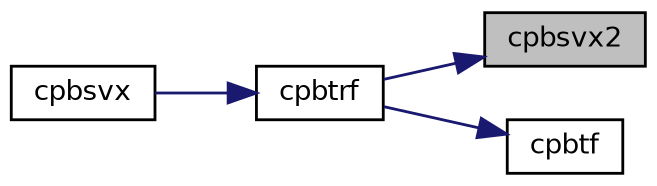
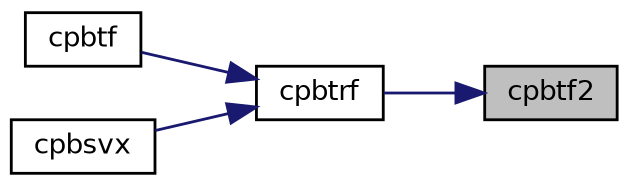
(565, 39) -> (551, 93)
(431, 117) -> (185, 62)
